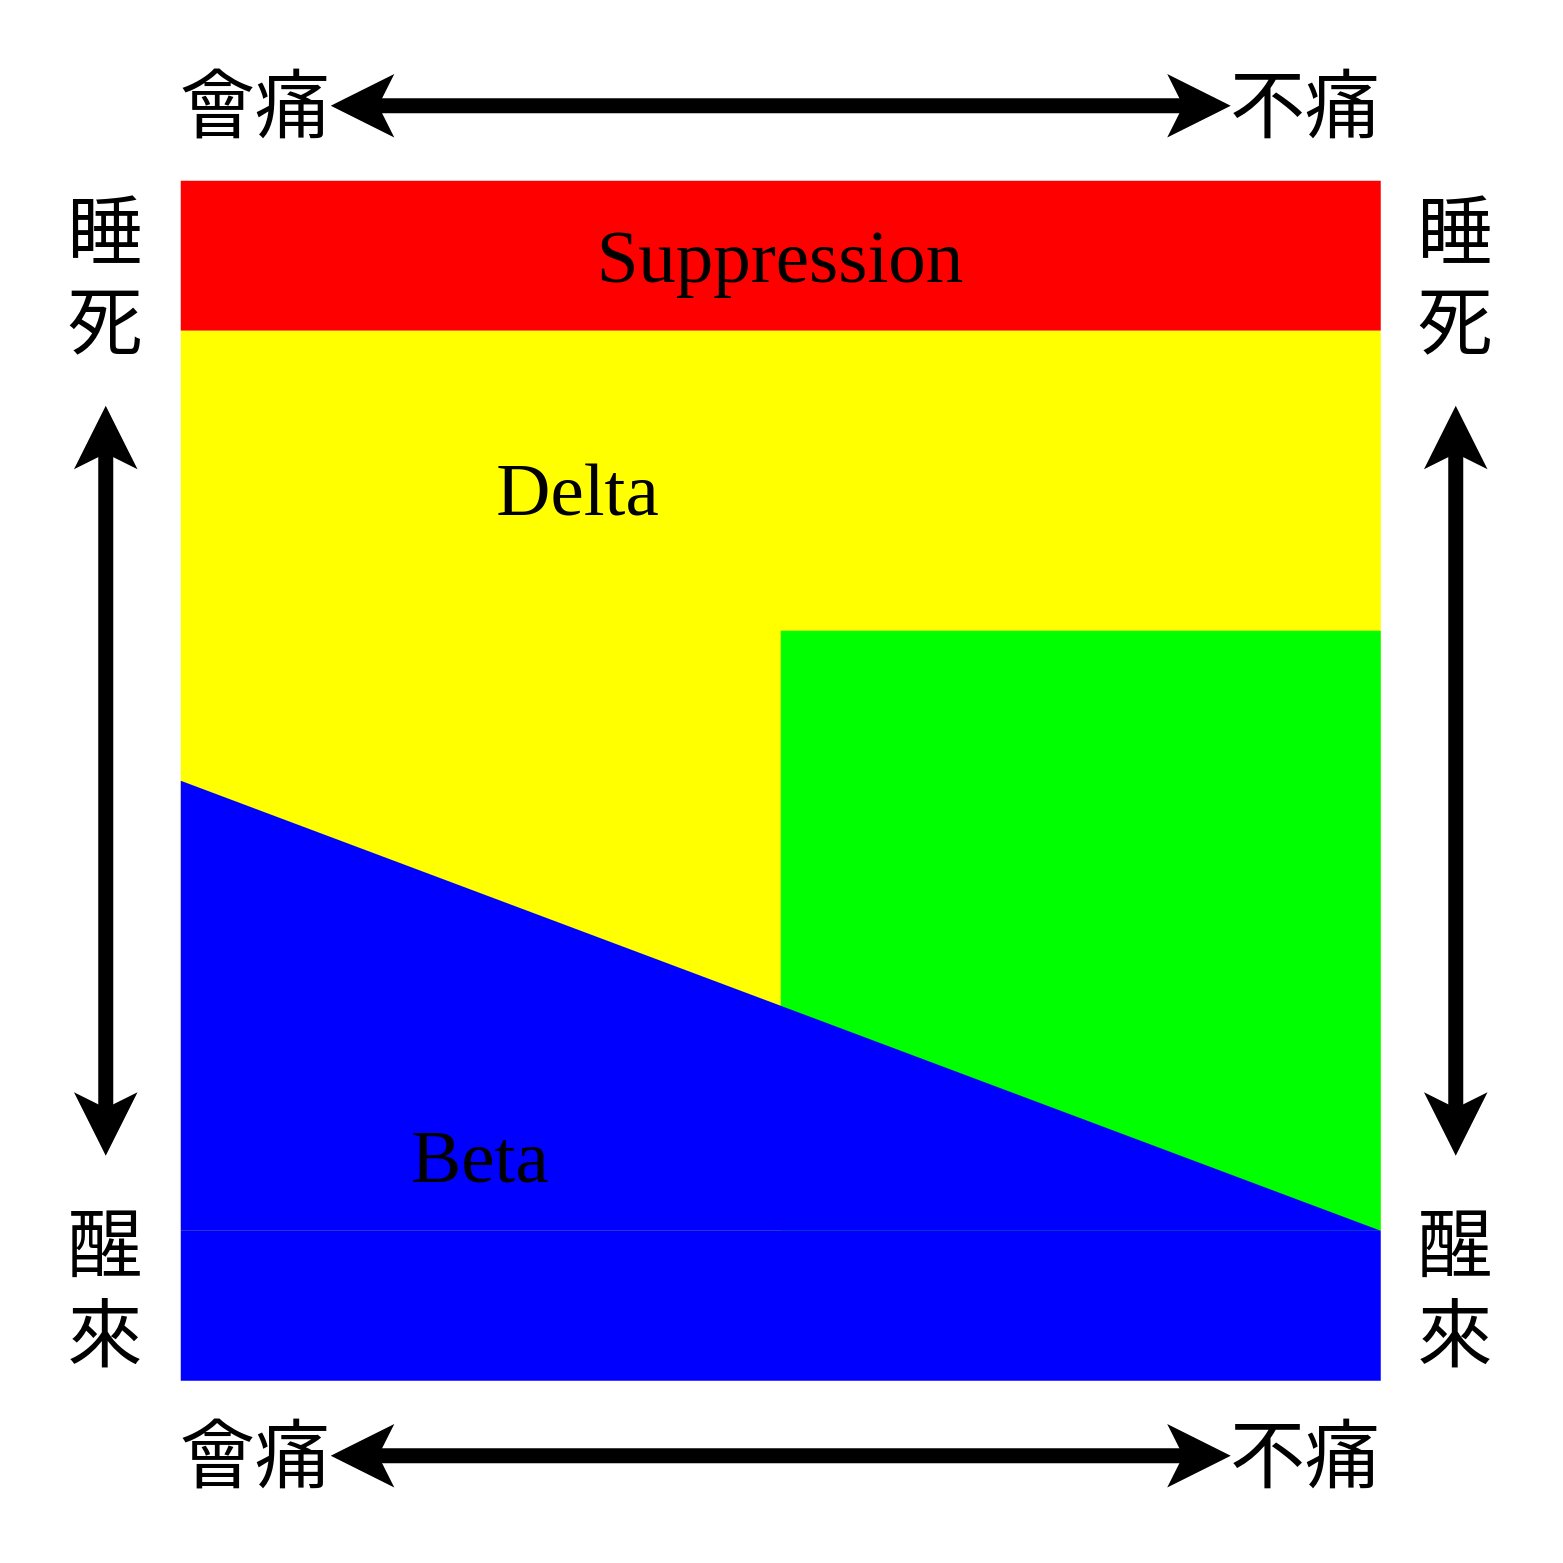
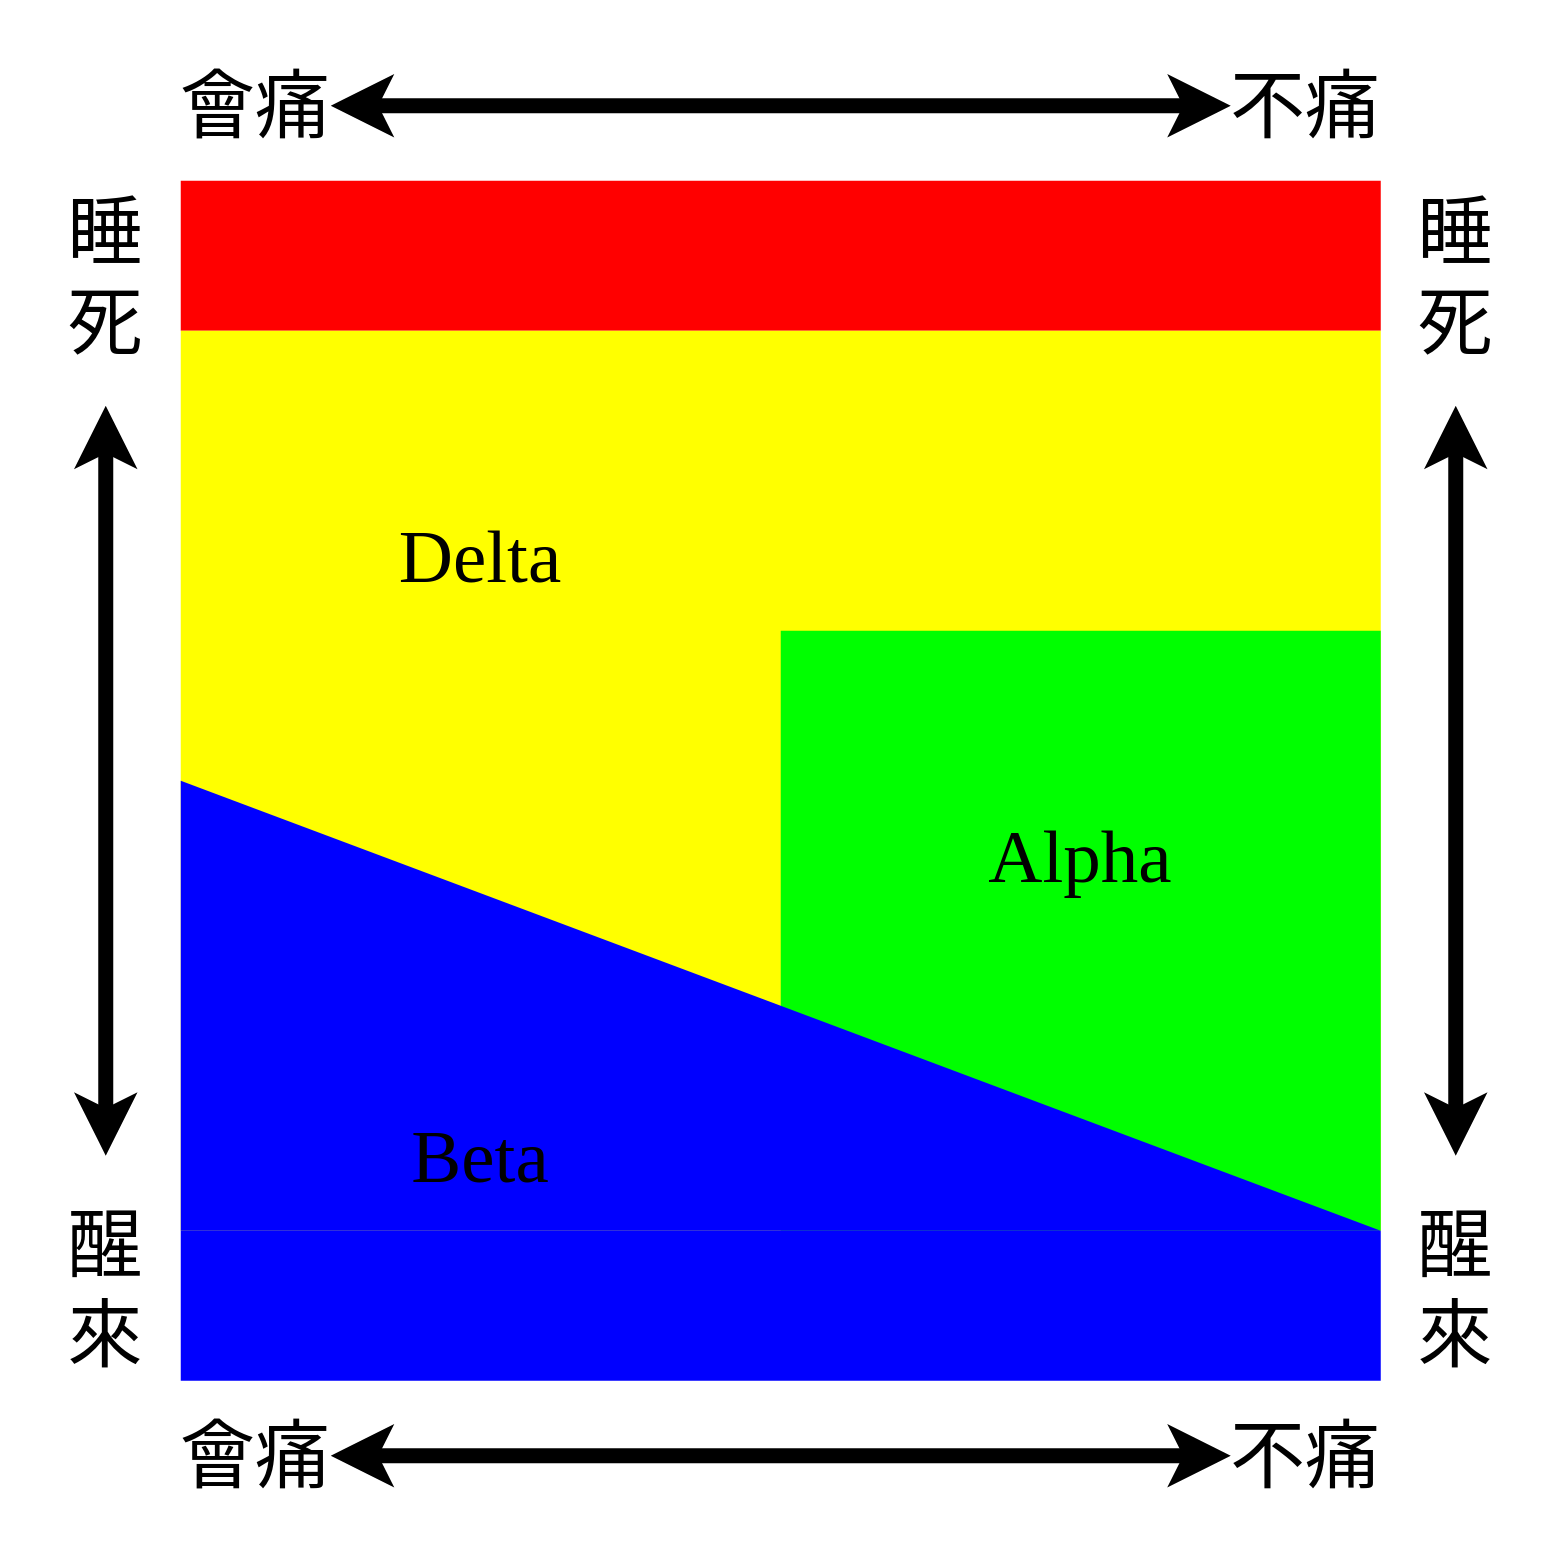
(781, 256) -> none
(578, 488) -> (481, 556)
none -> (1081, 856)
